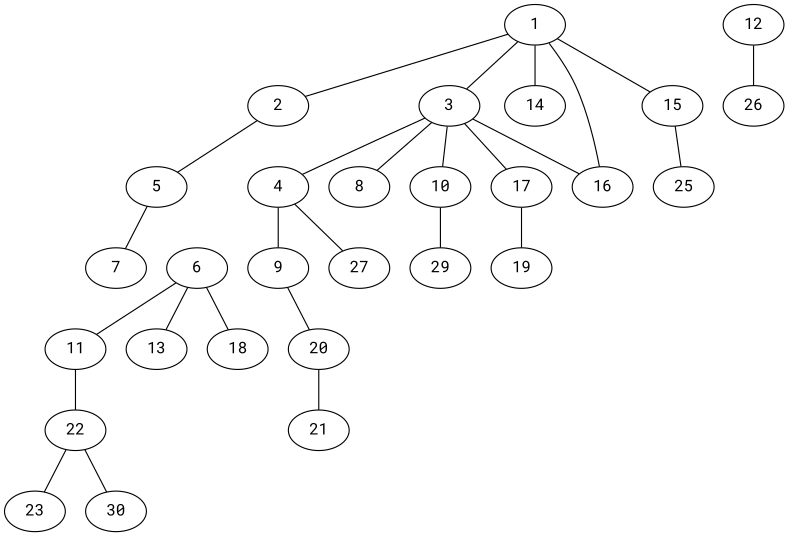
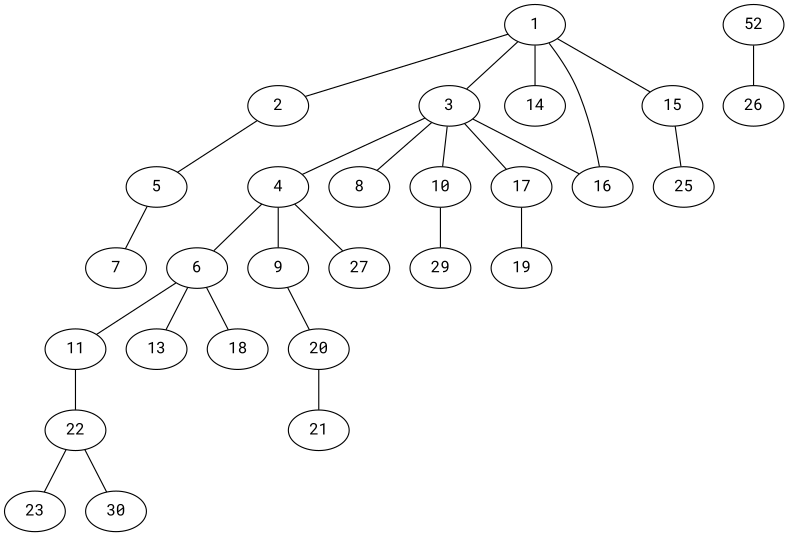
(754, 25) -> (754, 25)
none -> (238, 227)
